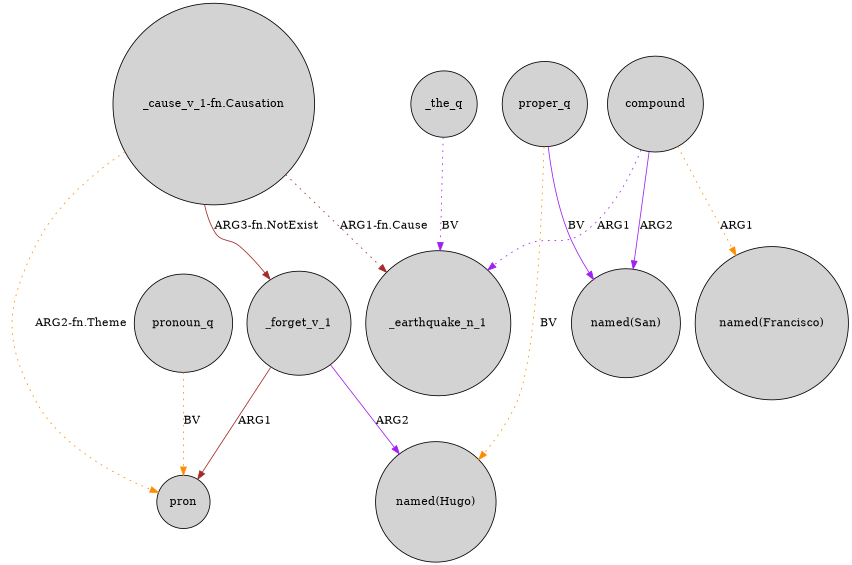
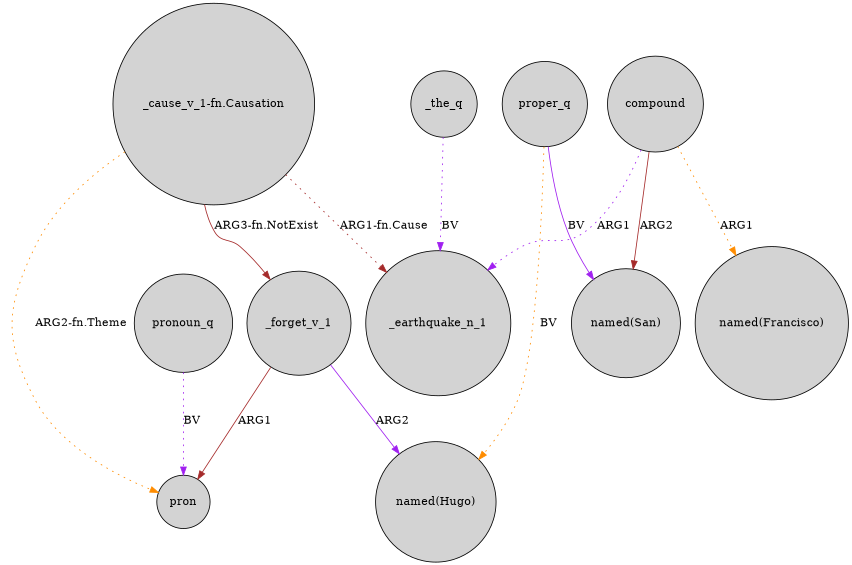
(642, 206) -> (642, 206)
(183, 420) -> (183, 420)
